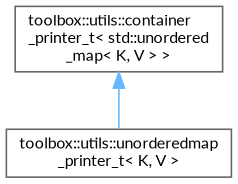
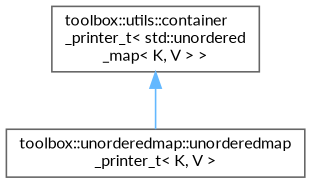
(119, 153) -> (156, 153)
